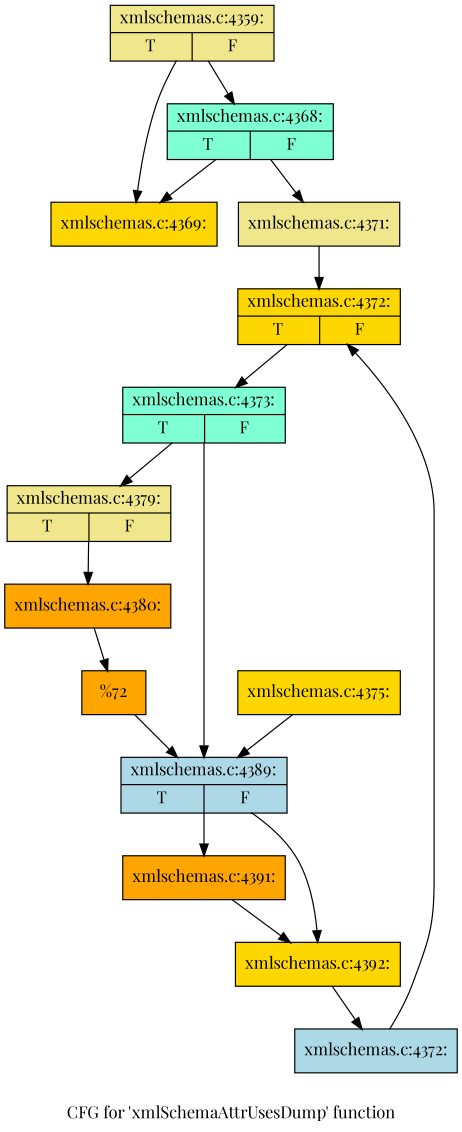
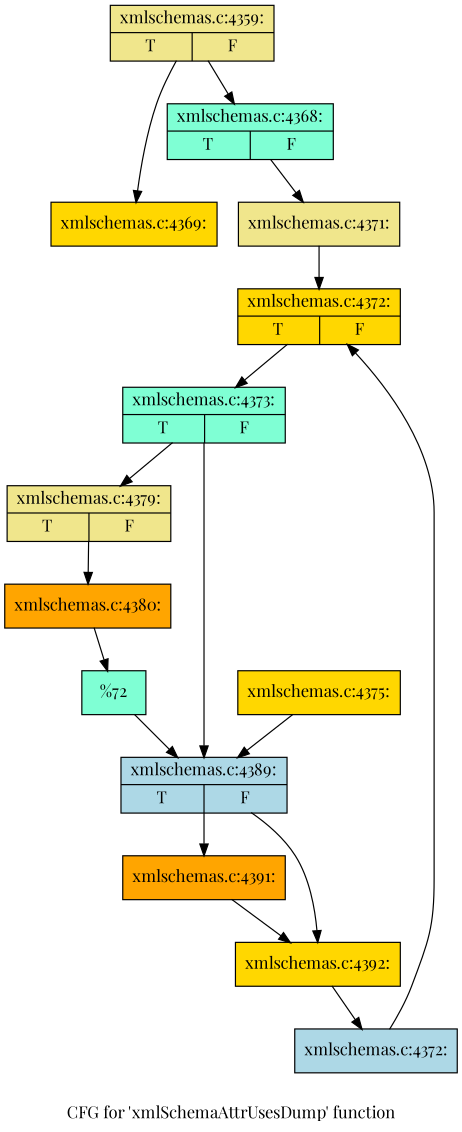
(193, 177) -> none
(114, 693) -> (114, 693)
